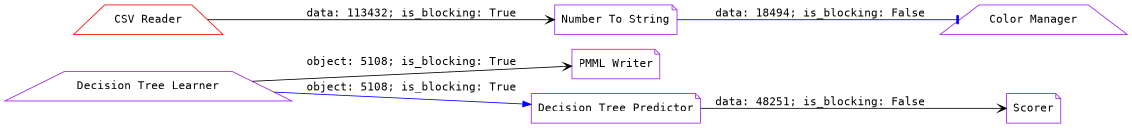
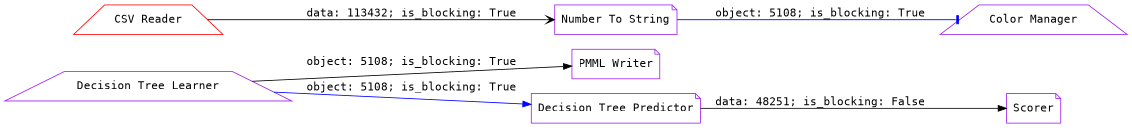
(820, 14) -> (820, 14)
(408, 74) -> (408, 74)
(849, 108) -> (849, 108)
